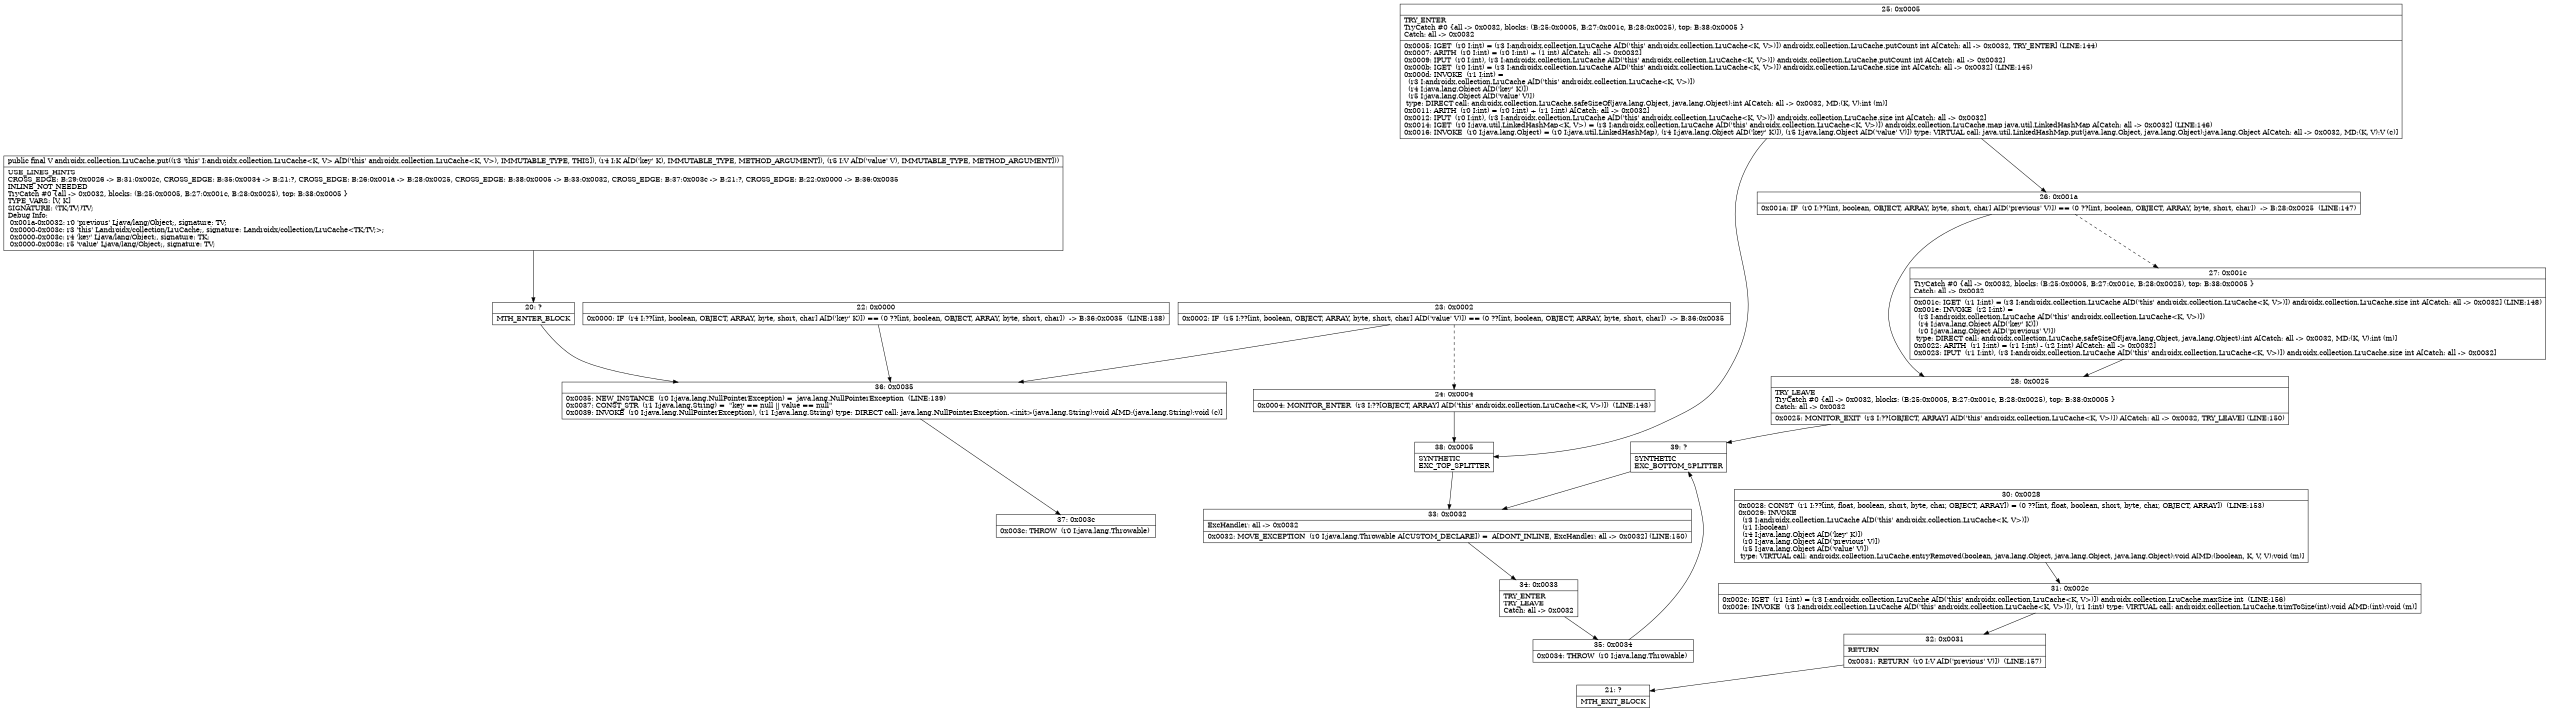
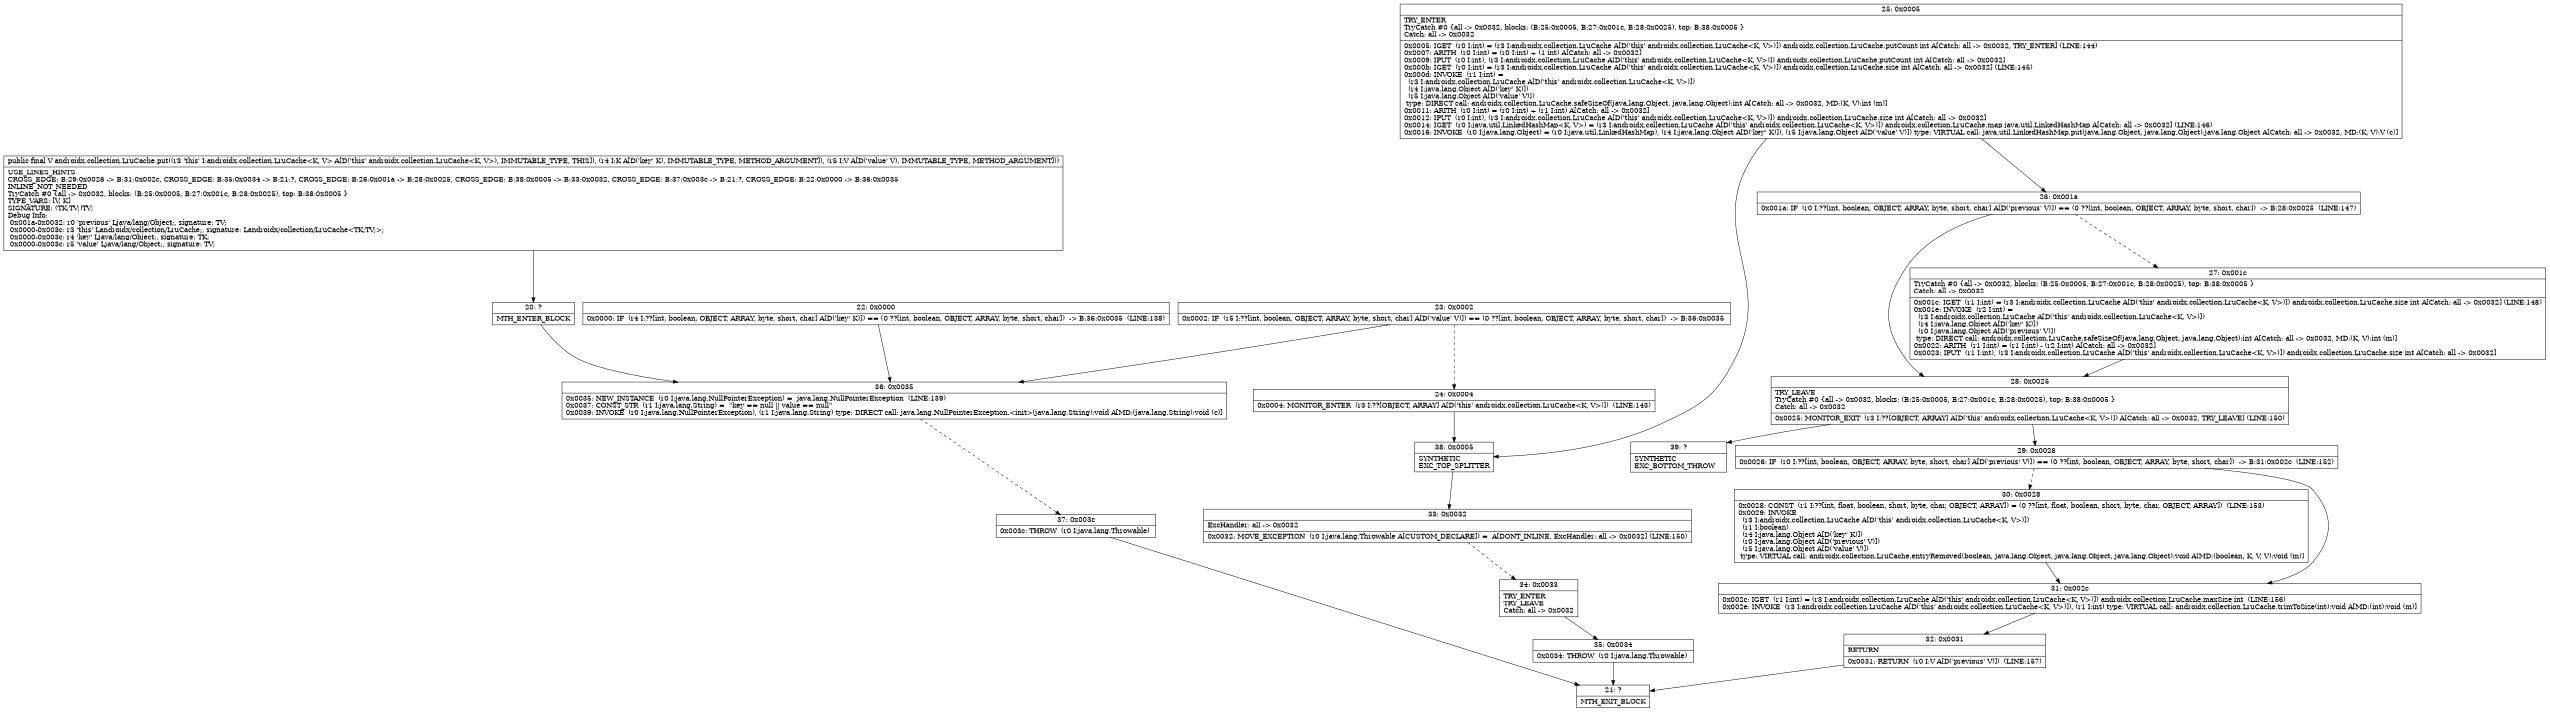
none -> (2037, 457)
(988, 465) -> (988, 465)
(1679, 466) -> (1675, 466)
(1569, 490) -> none
(1490, 560) -> (1490, 560)
(1693, 569) -> (1613, 671)
none -> (1342, 610)
